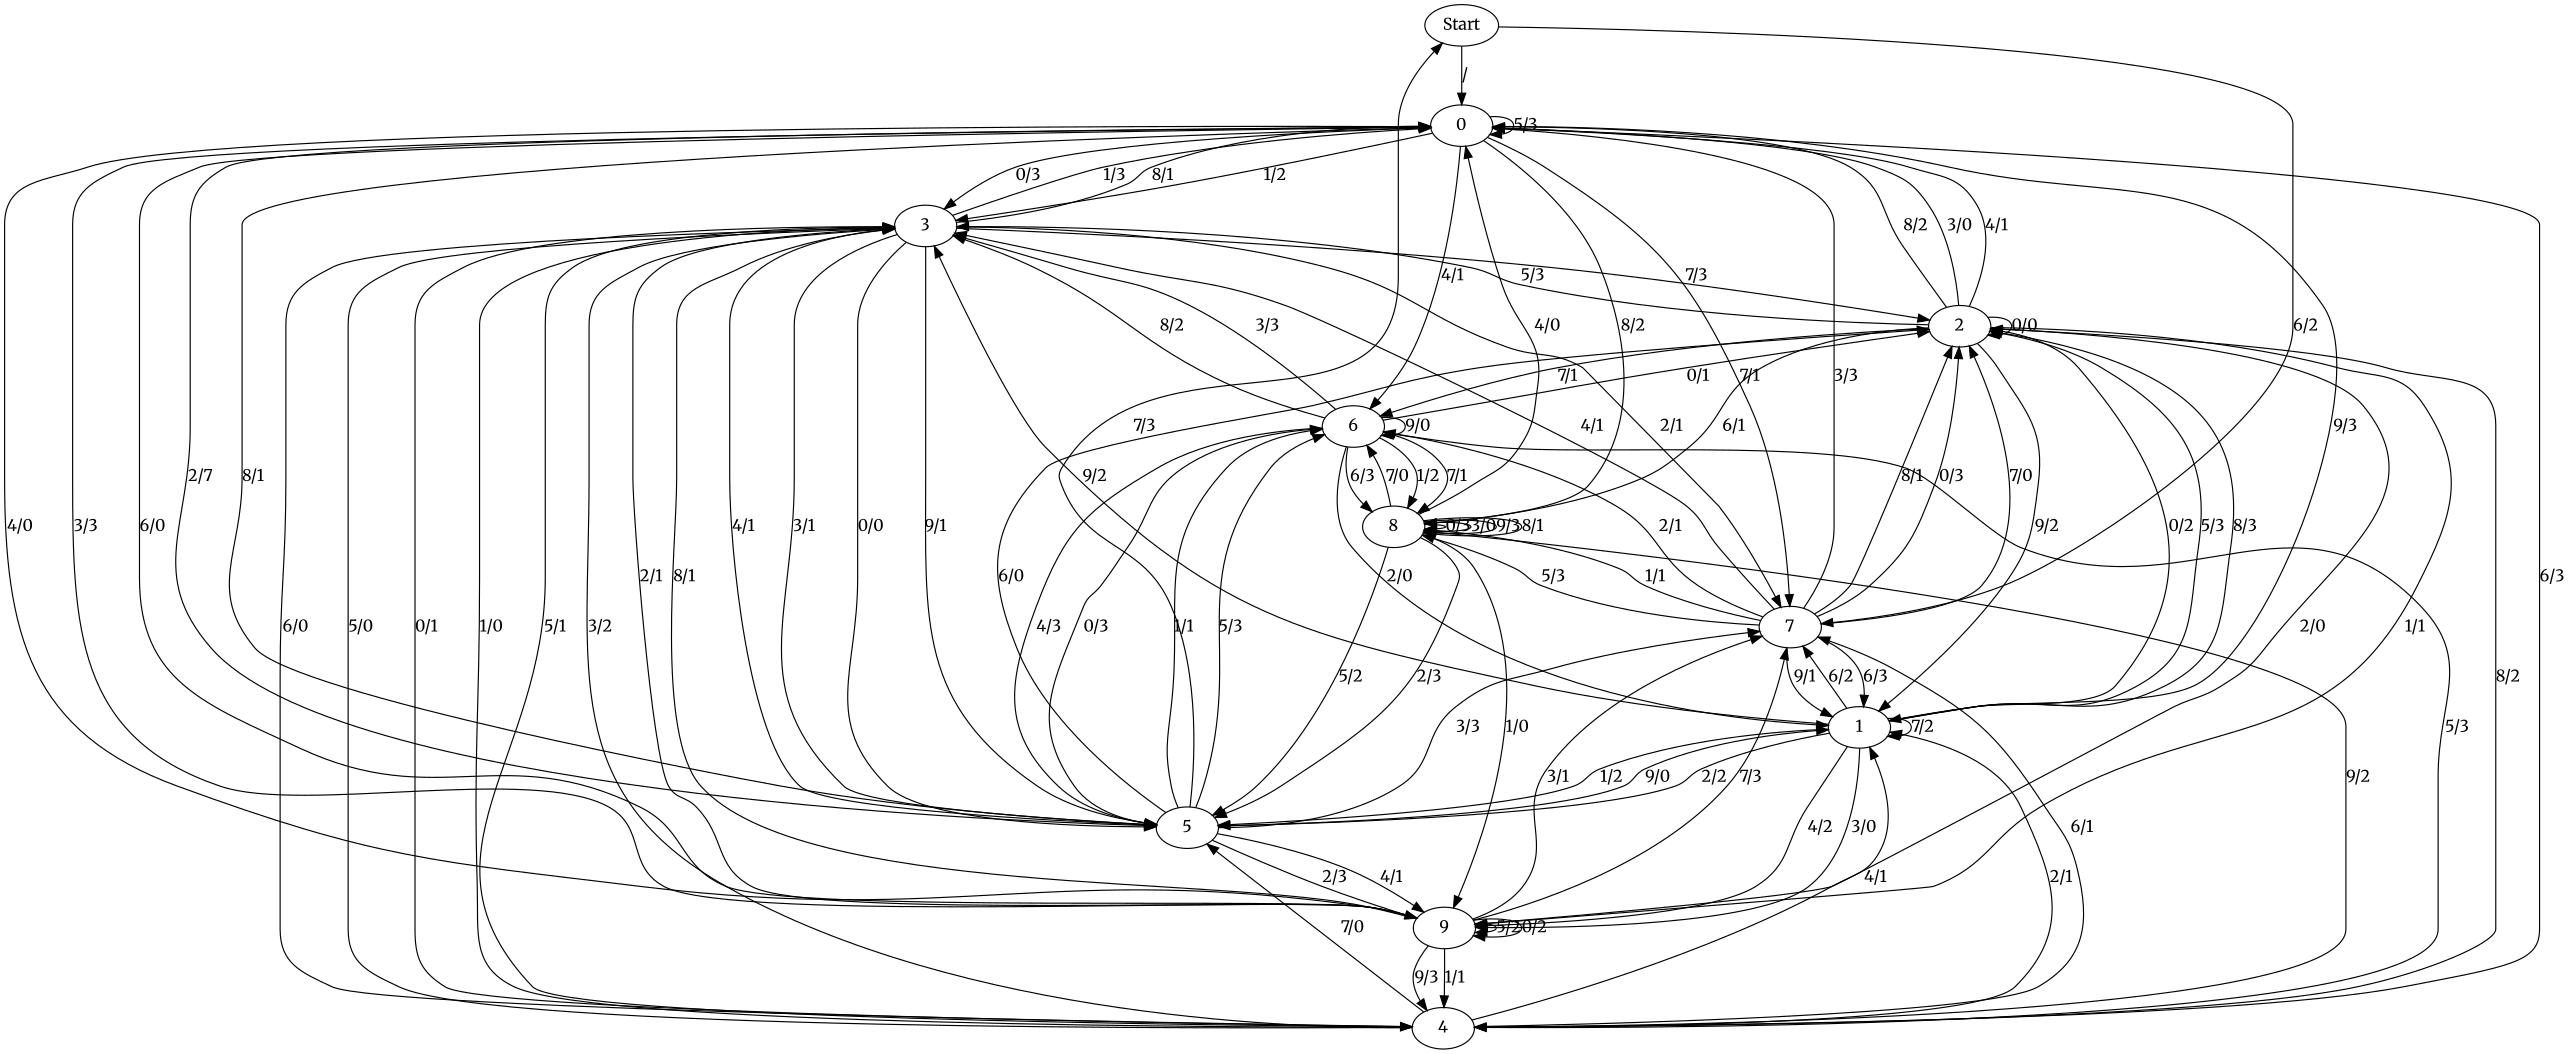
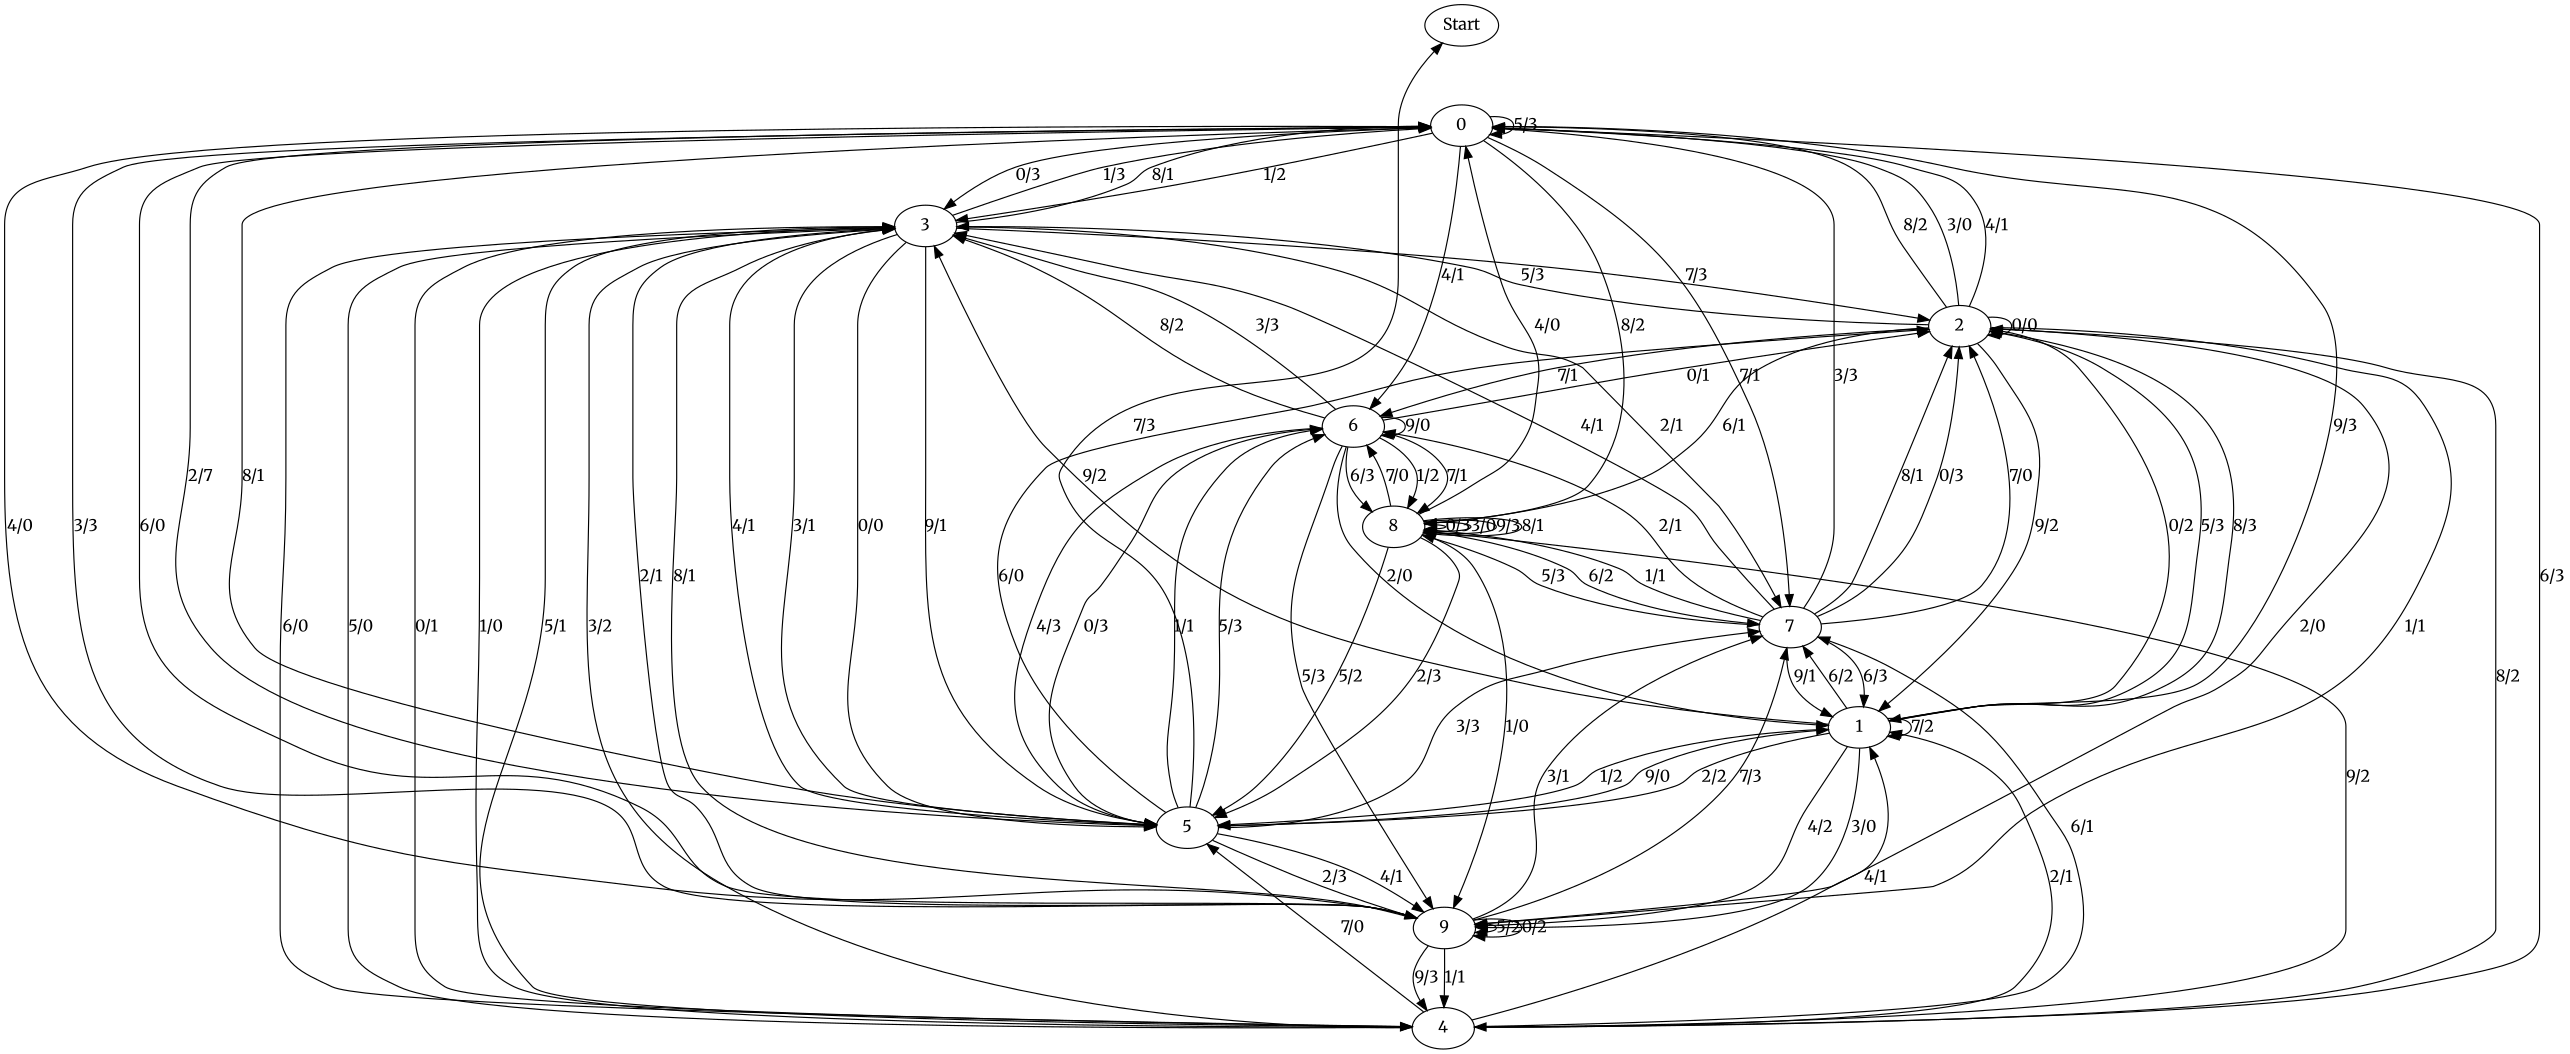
(1462, 70) -> none
(2281, 112) -> (1583, 583)
(2446, 706) -> (1301, 685)
